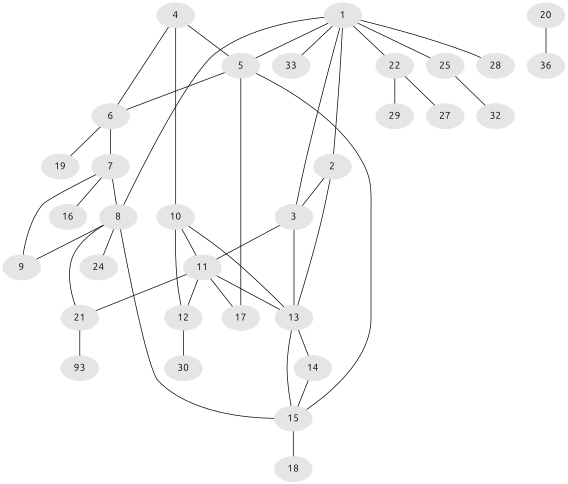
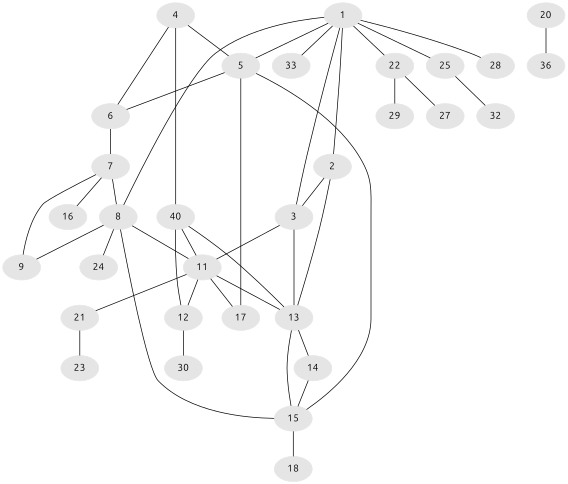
(60, 167) -> none
(176, 217) -> (176, 217)
(72, 259) -> (160, 242)
(80, 368) -> (80, 368)
